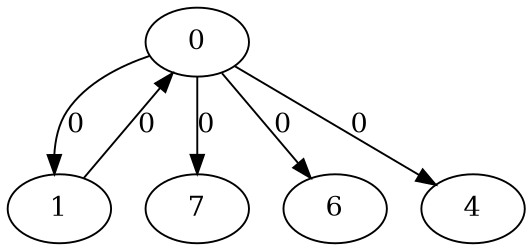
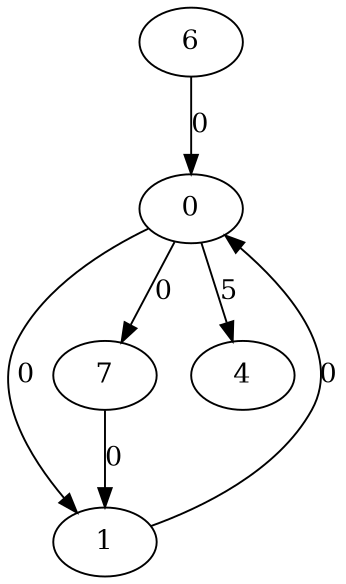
(260, 118) -> (191, 116)
(360, 125) -> (229, 292)
none -> (105, 449)
